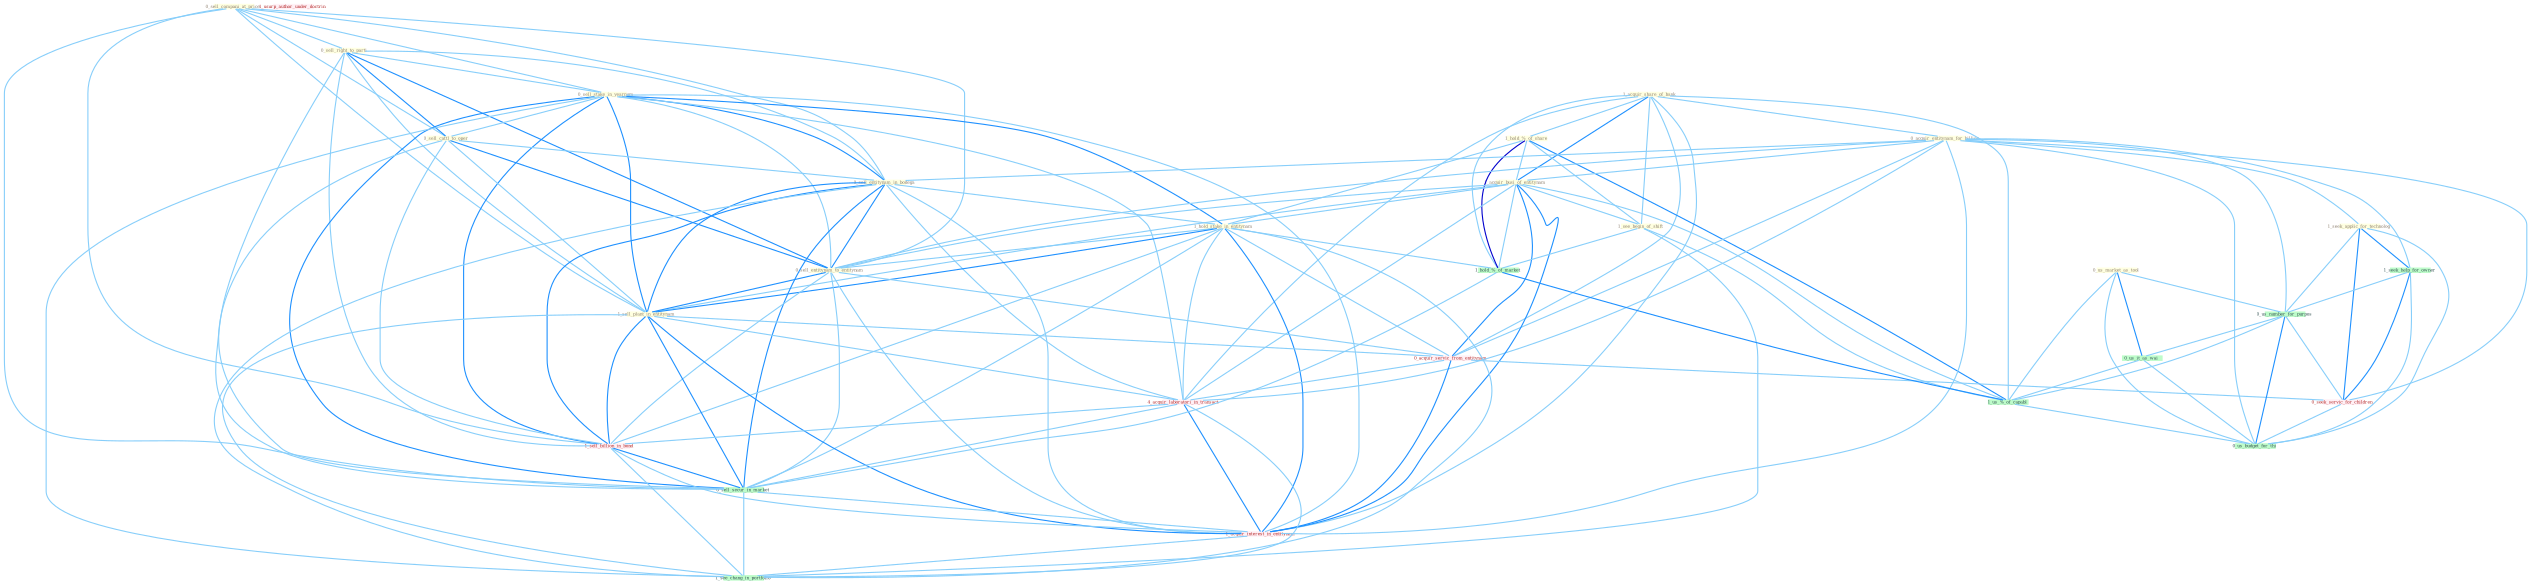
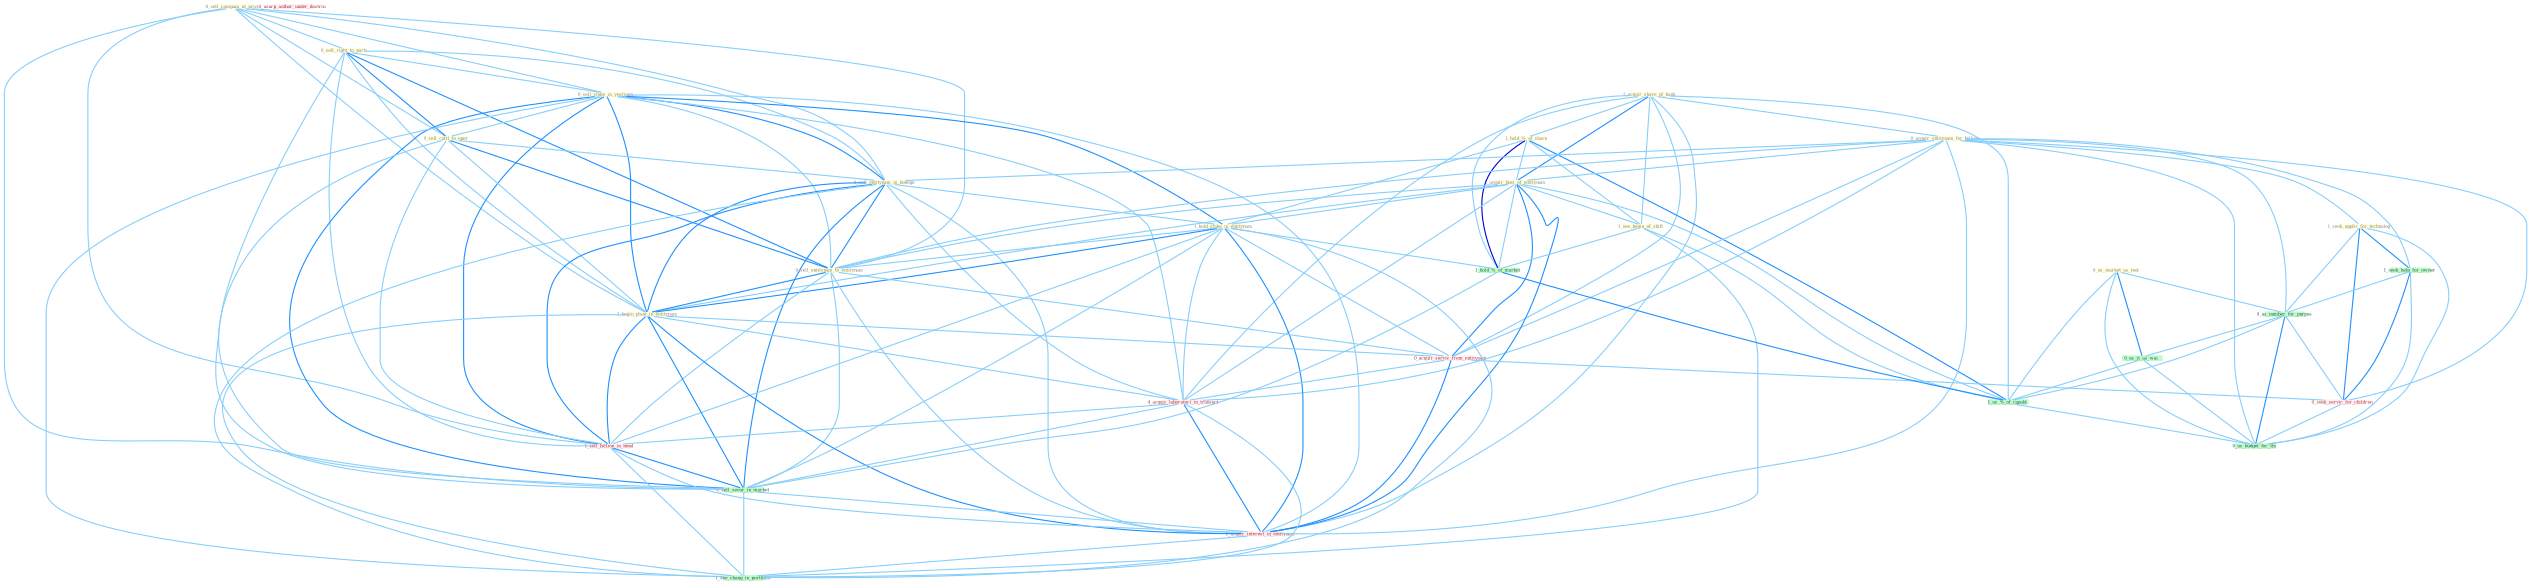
(647, 314) -> (647, 314)
